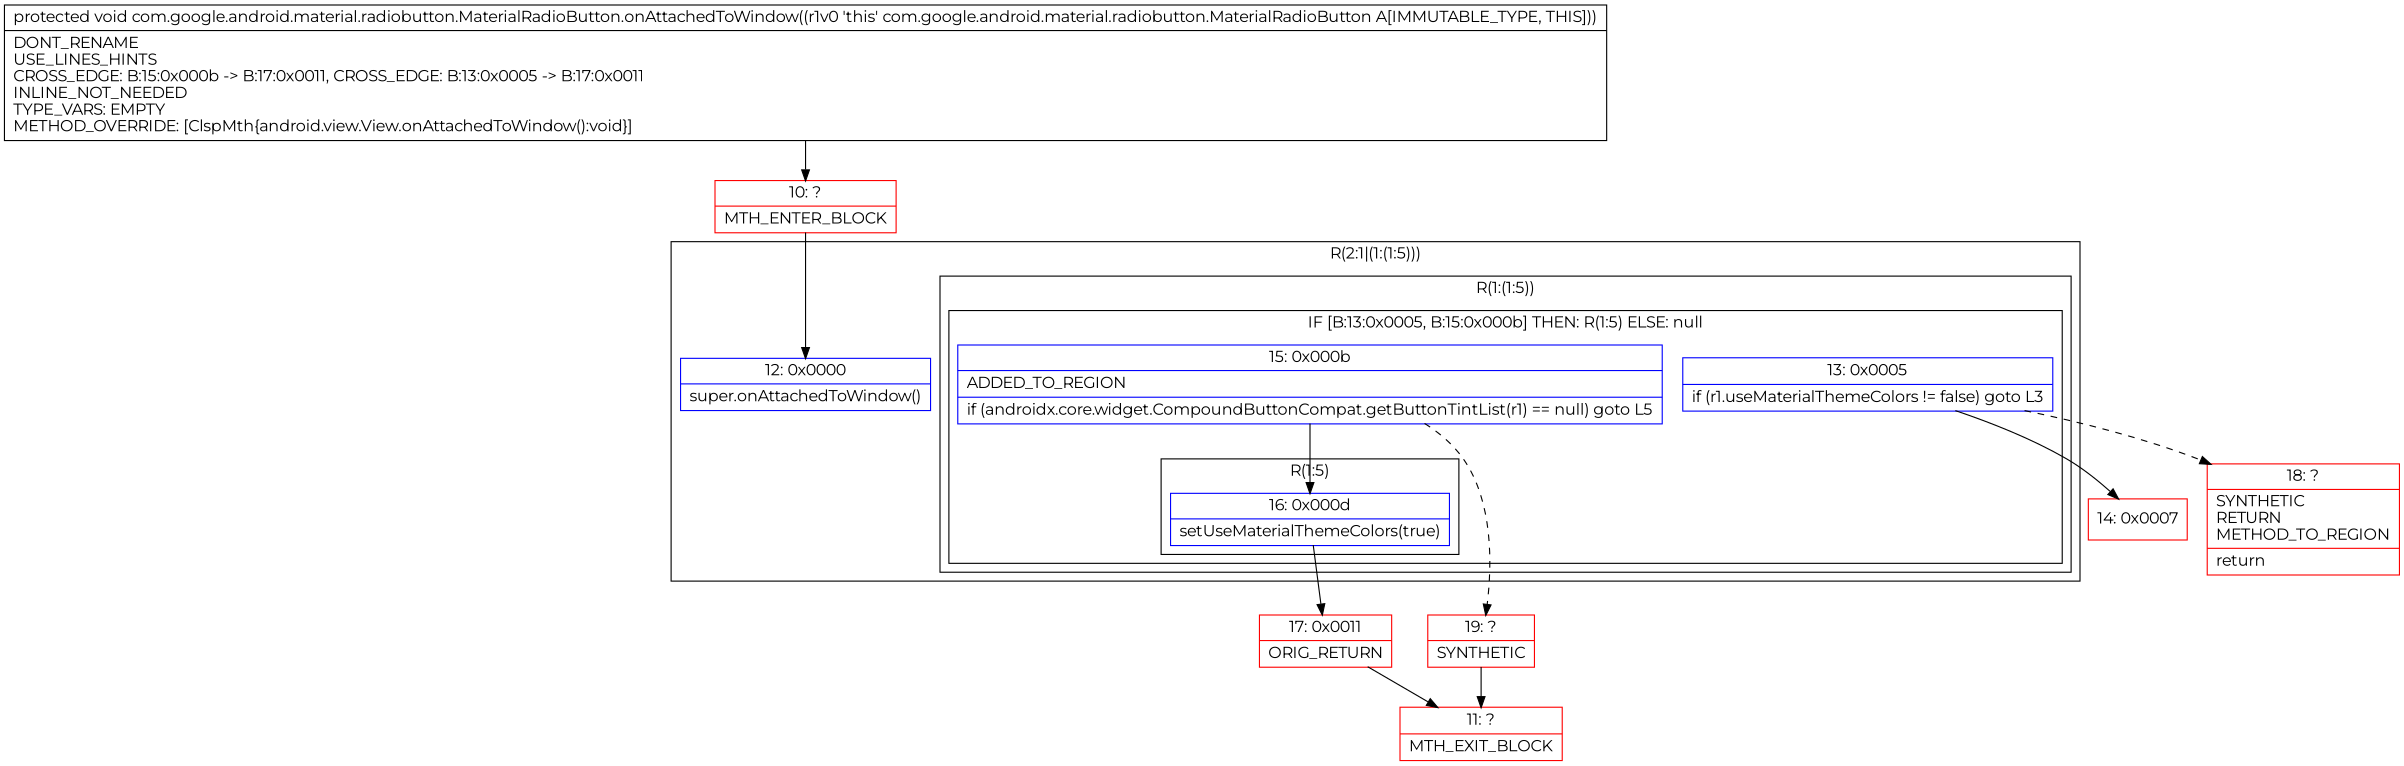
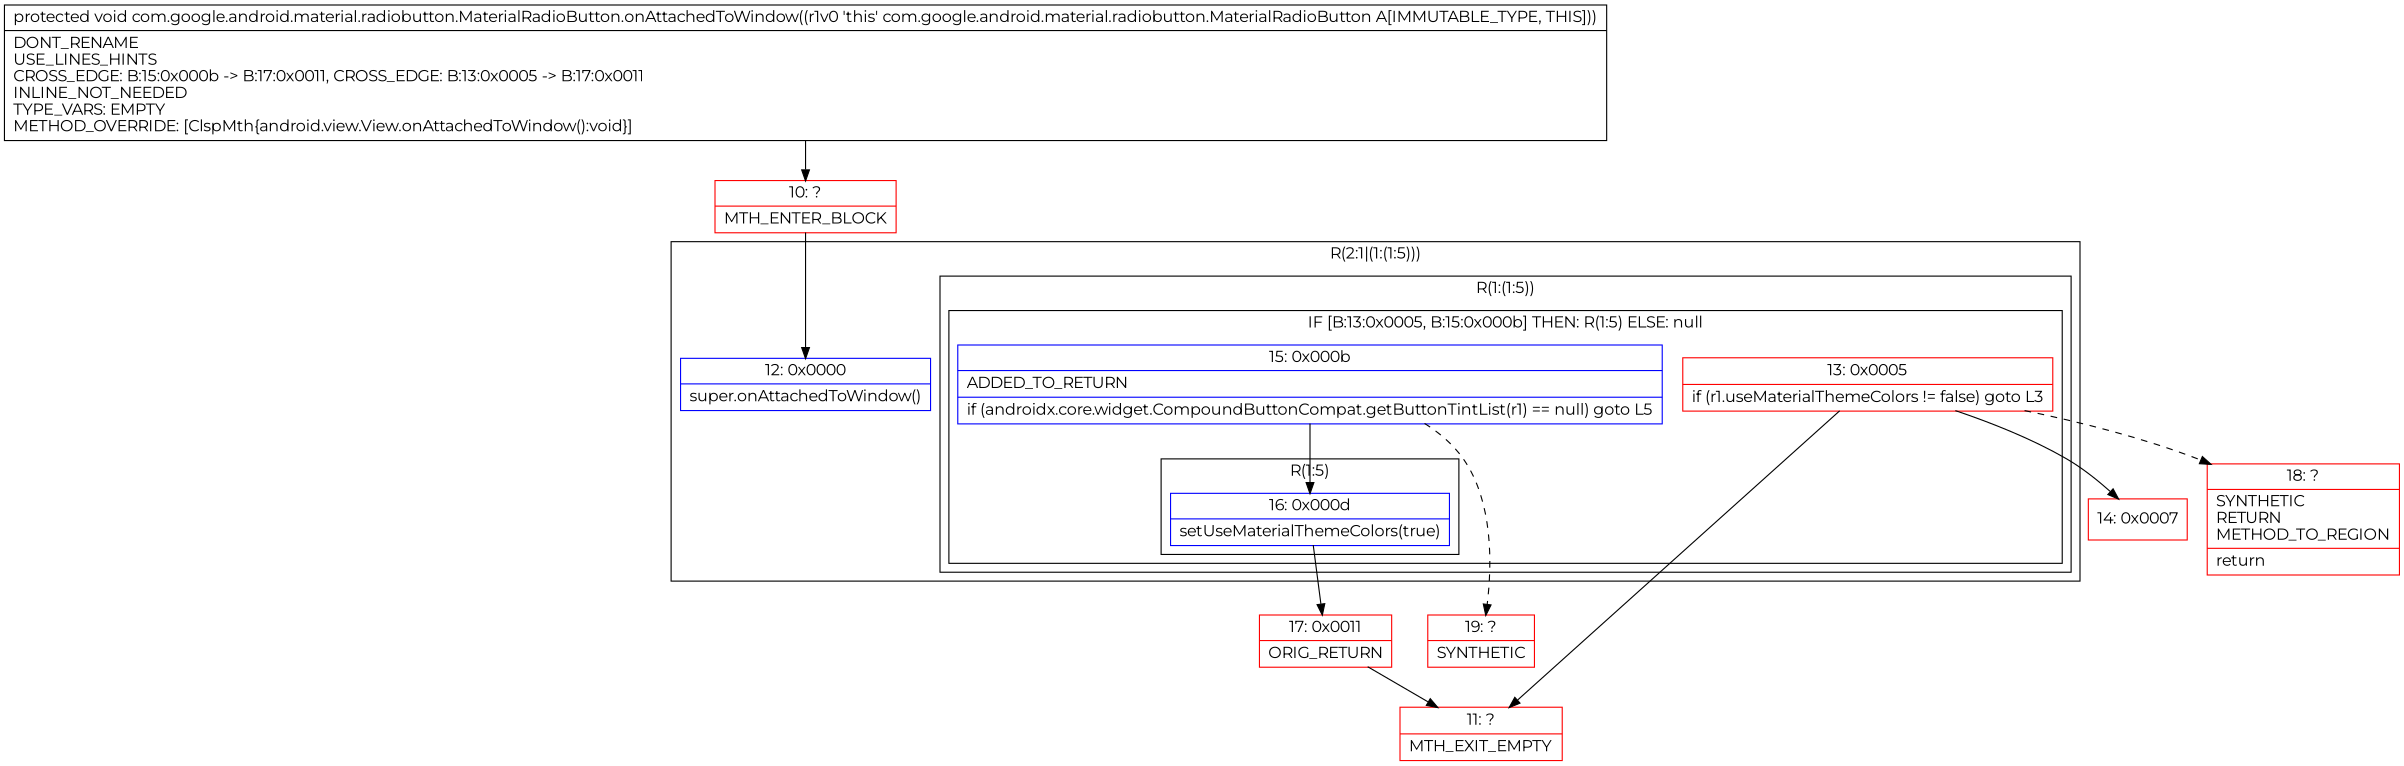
(1047, 383) -> (1047, 383)
(1868, 384) -> (1868, 384)
(1481, 682) -> (1679, 555)
(1481, 747) -> (1481, 747)
